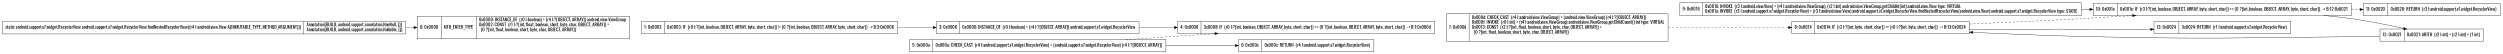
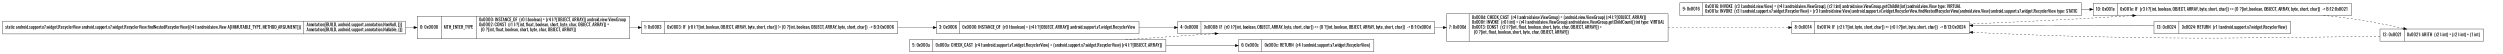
(2432, 10) -> none
(2364, 21) -> (2364, 21)
none -> (634, 28)
none -> (1439, 28)
(2060, 30) -> (2063, 25)
(2176, 38) -> (2176, 38)
